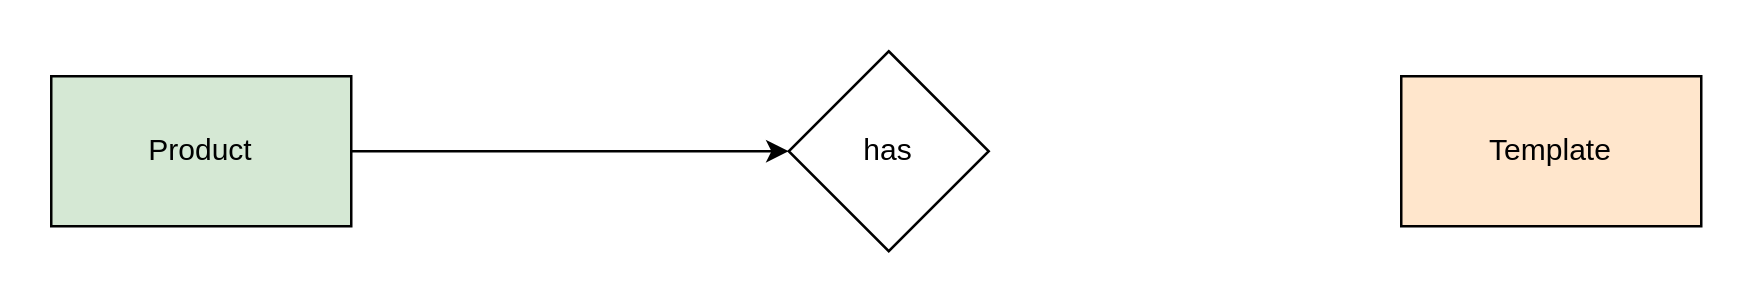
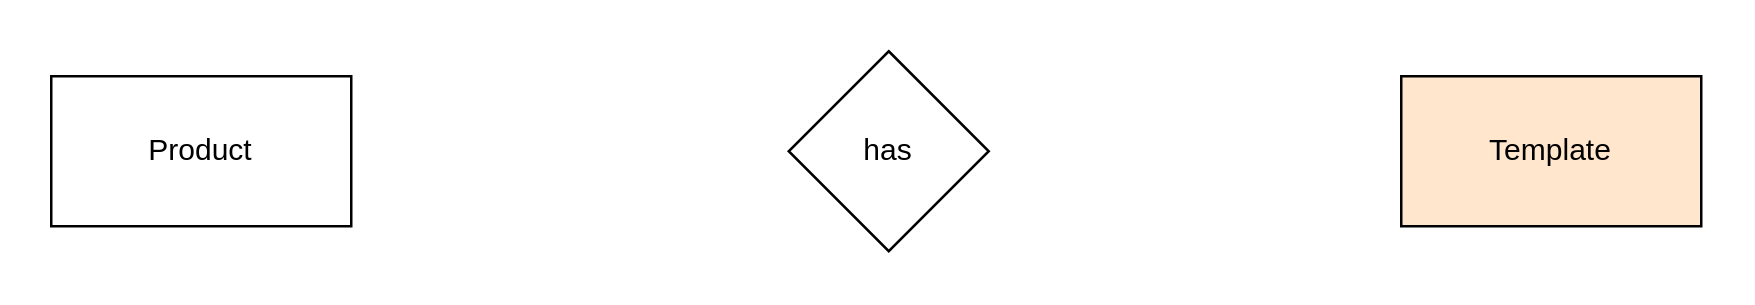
(201, 151) -> (201, 151)
(562, 151) -> none
